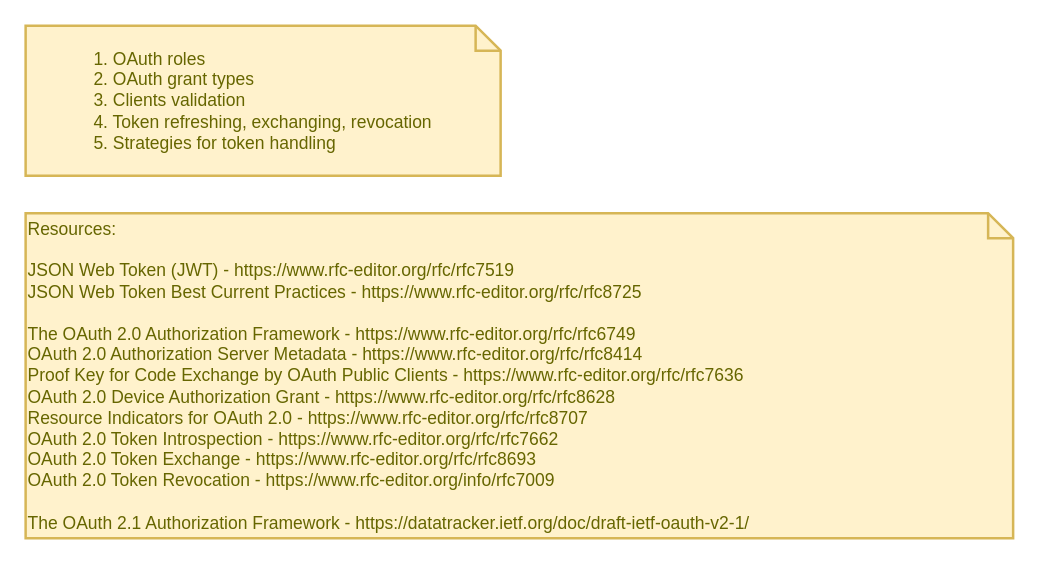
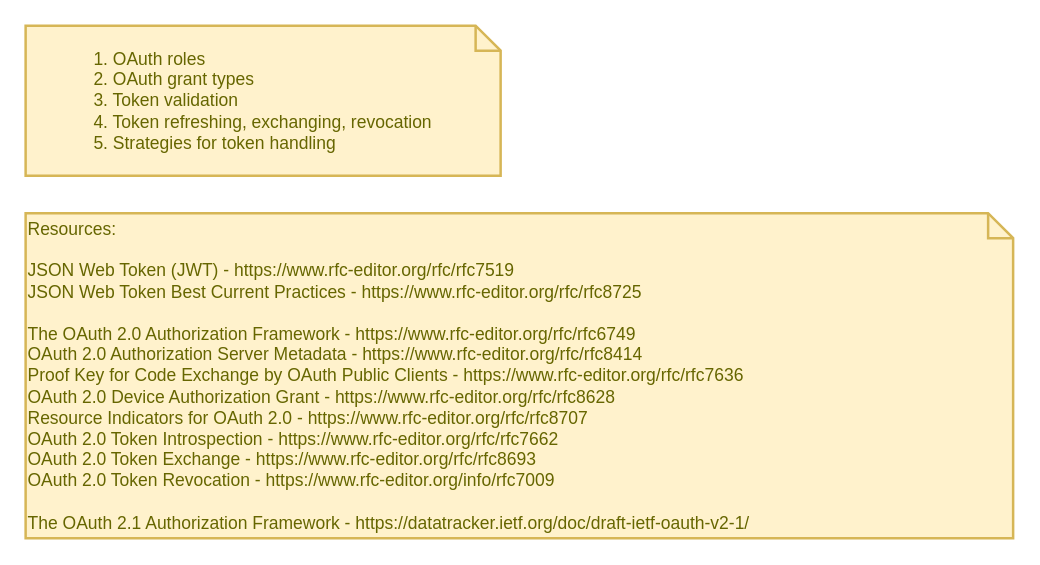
(263, 101) -> (263, 101)
